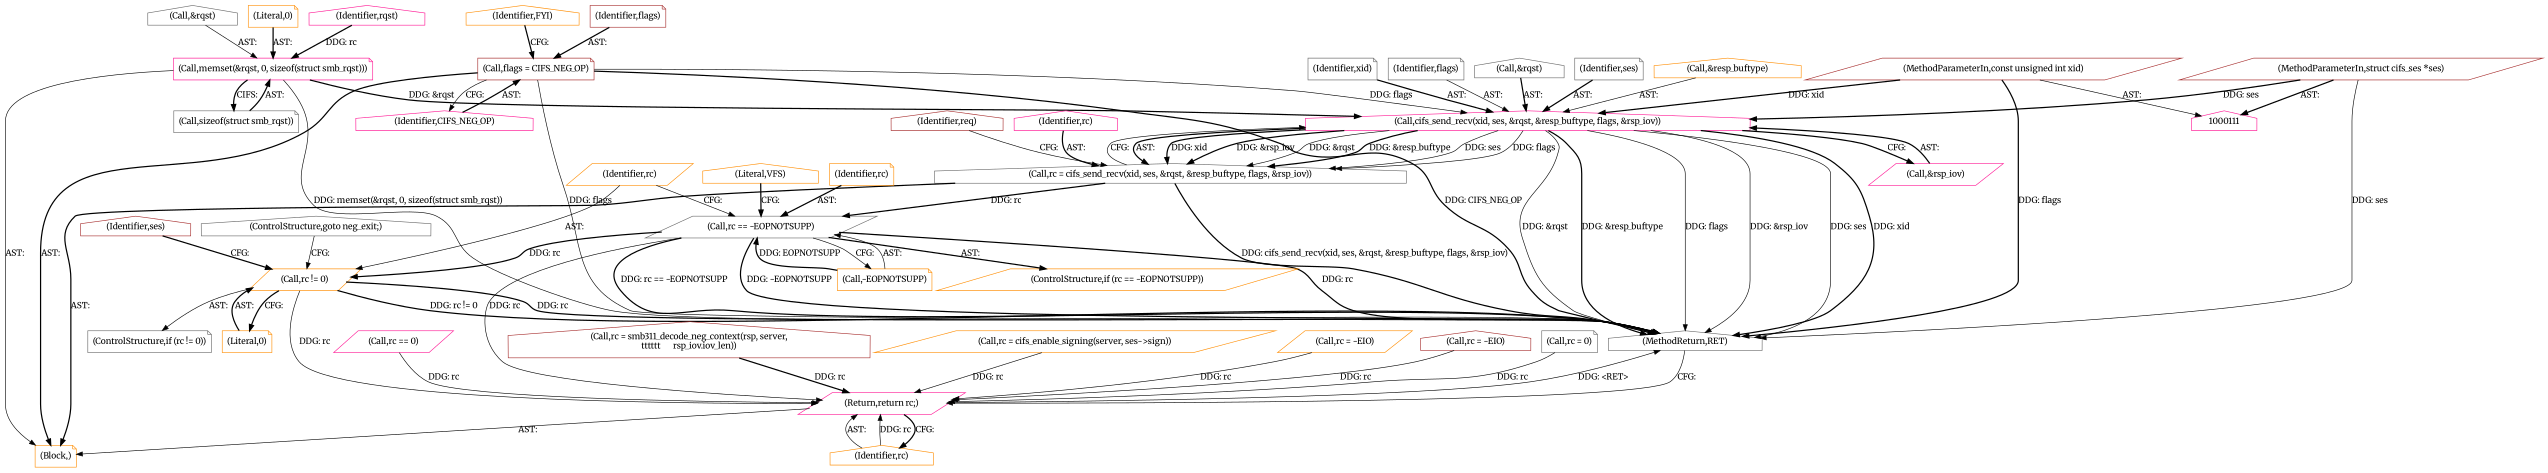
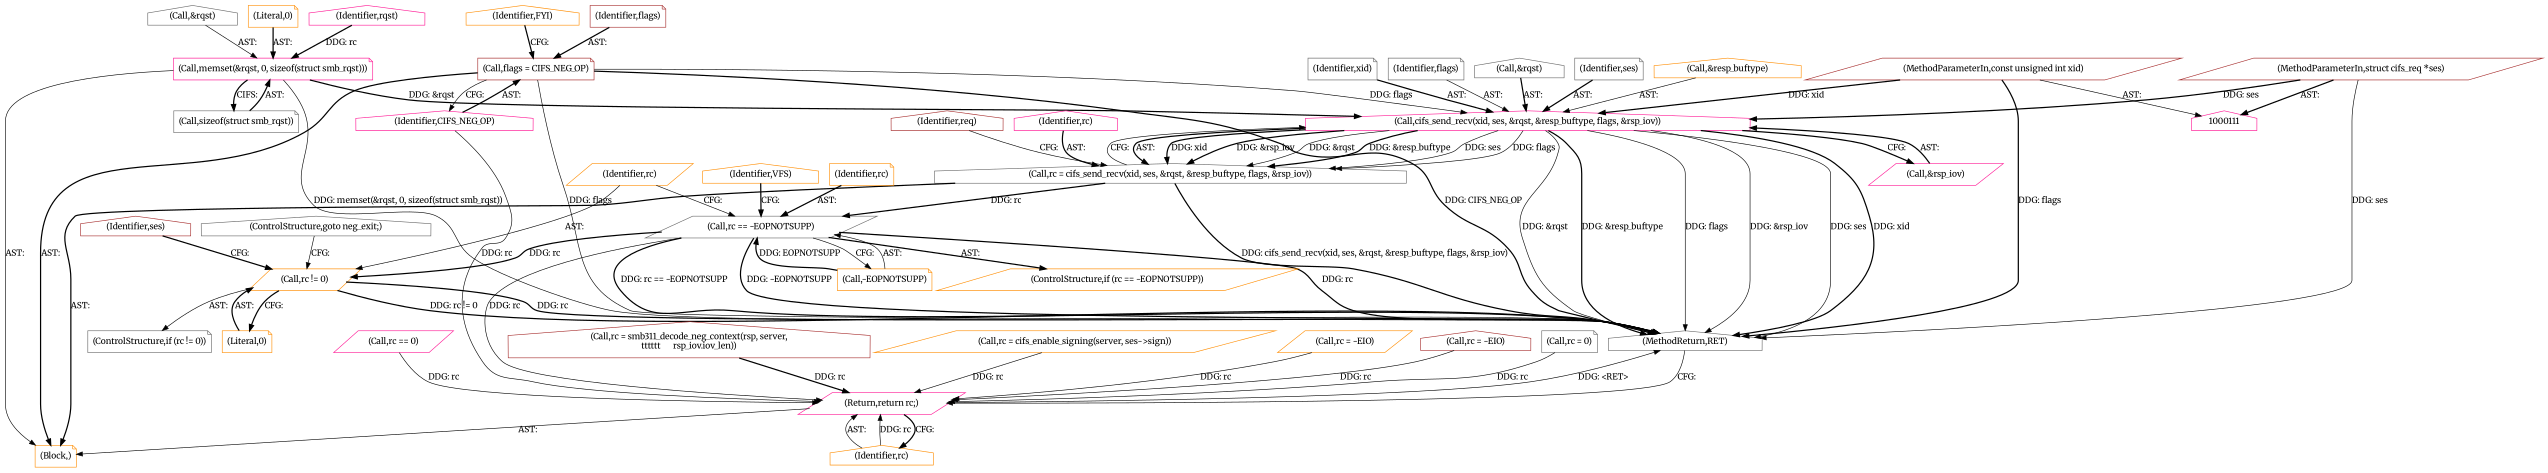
(2361, 69) -> (2361, 69)
(761, 174) -> (761, 174)
(471, 394) -> (508, 378)
